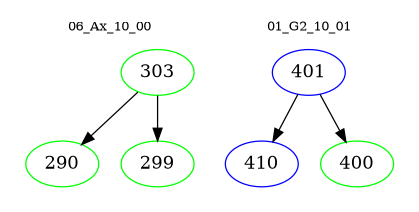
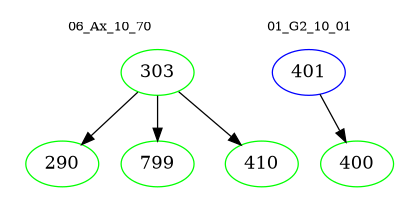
(110, 27) -> (110, 27)
(288, 112) -> (196, 106)
(158, 164) -> (158, 164)
(262, 164) -> (262, 164)
